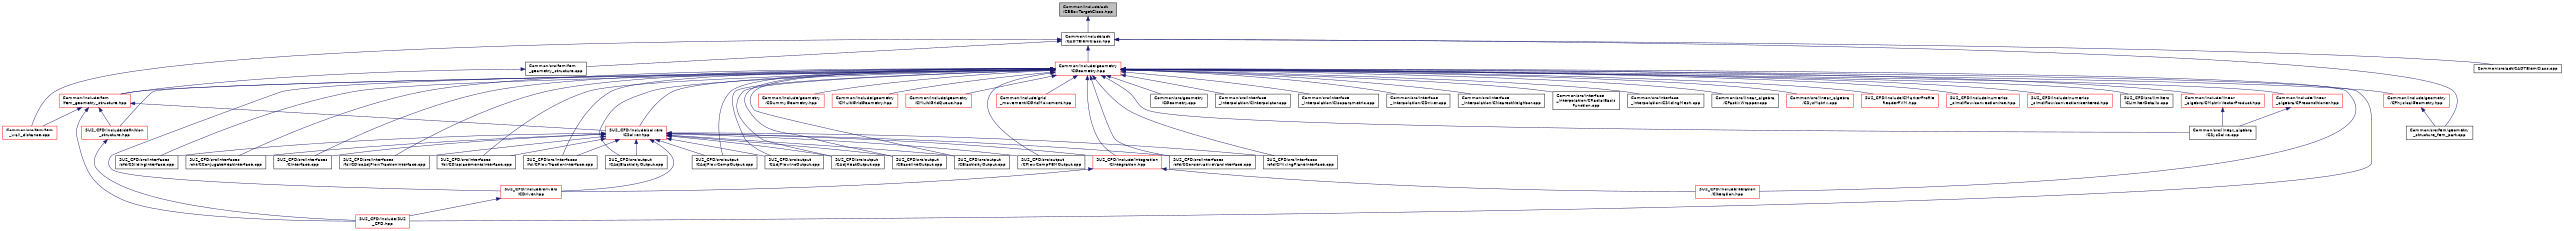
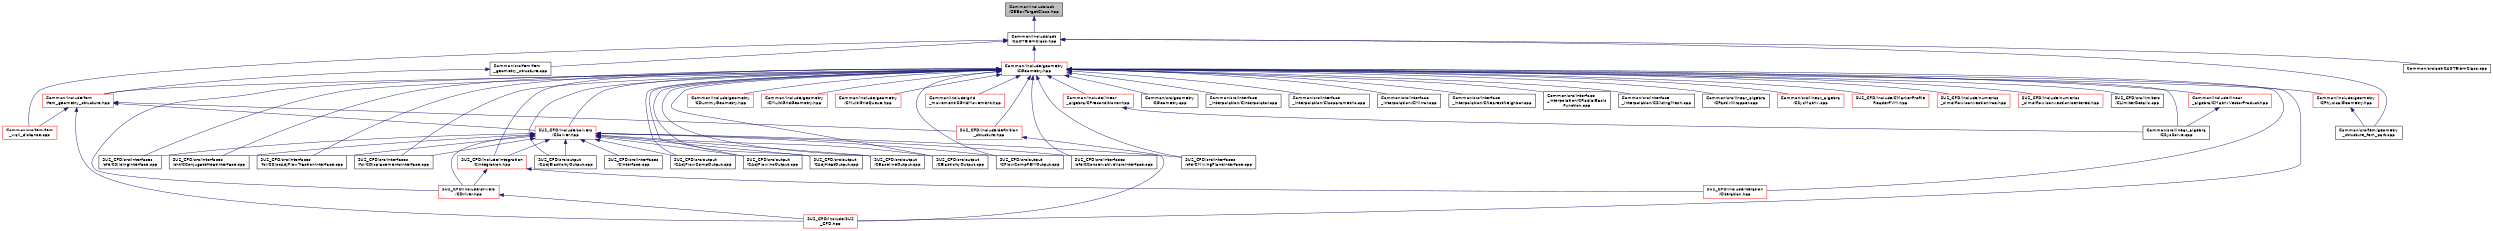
(546, 84) -> none
(1418, 101) -> (1409, 101)
(560, 162) -> none
